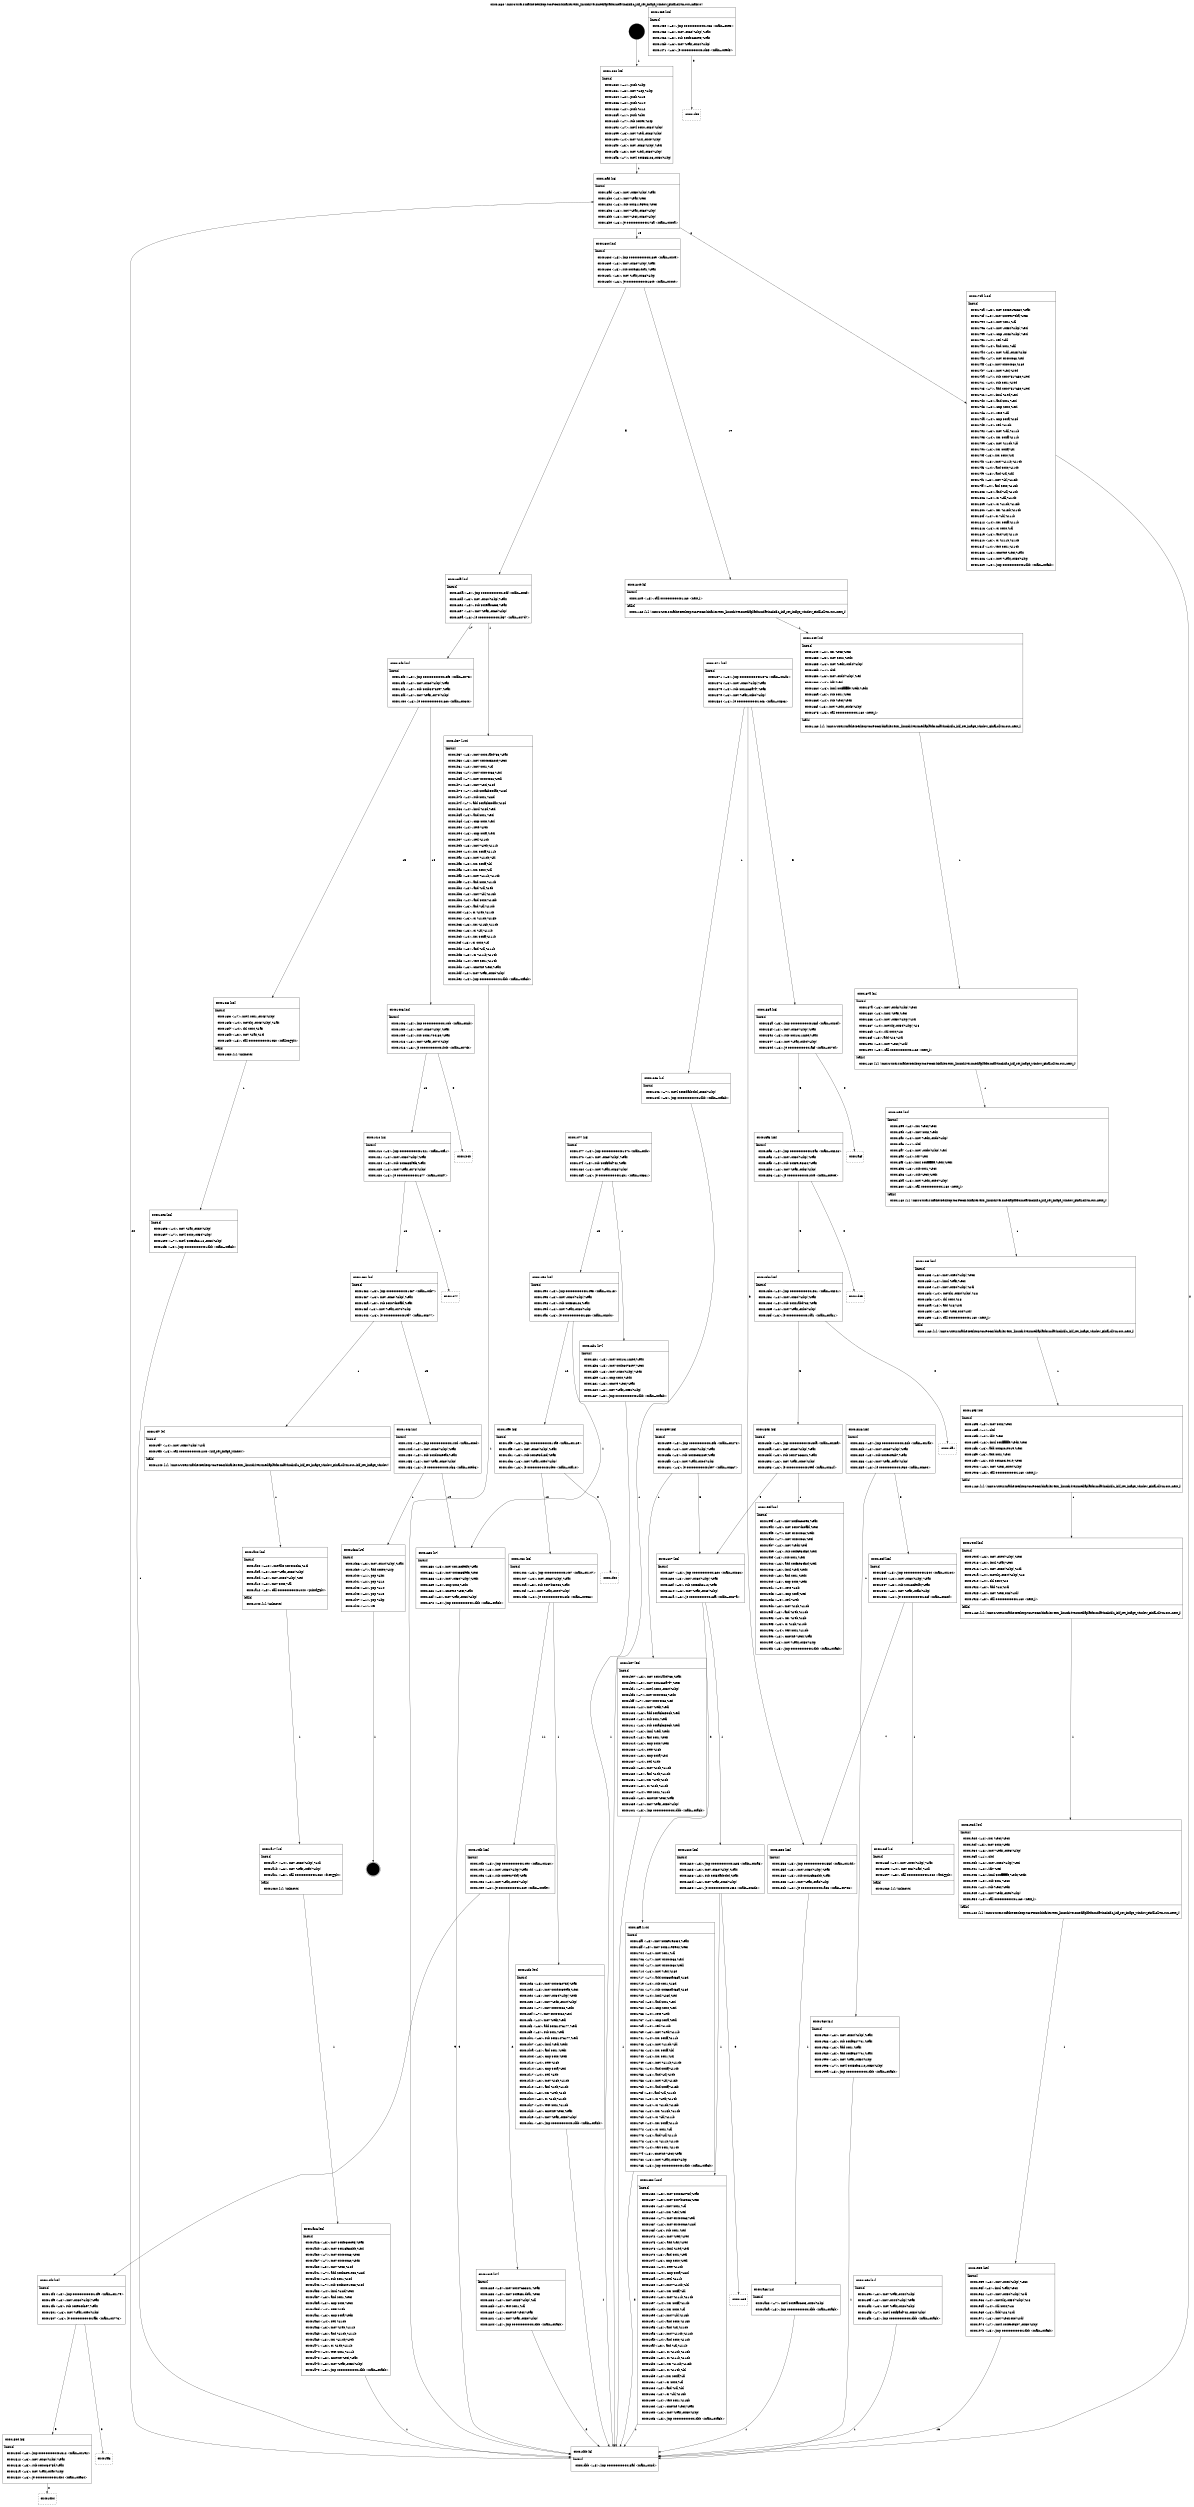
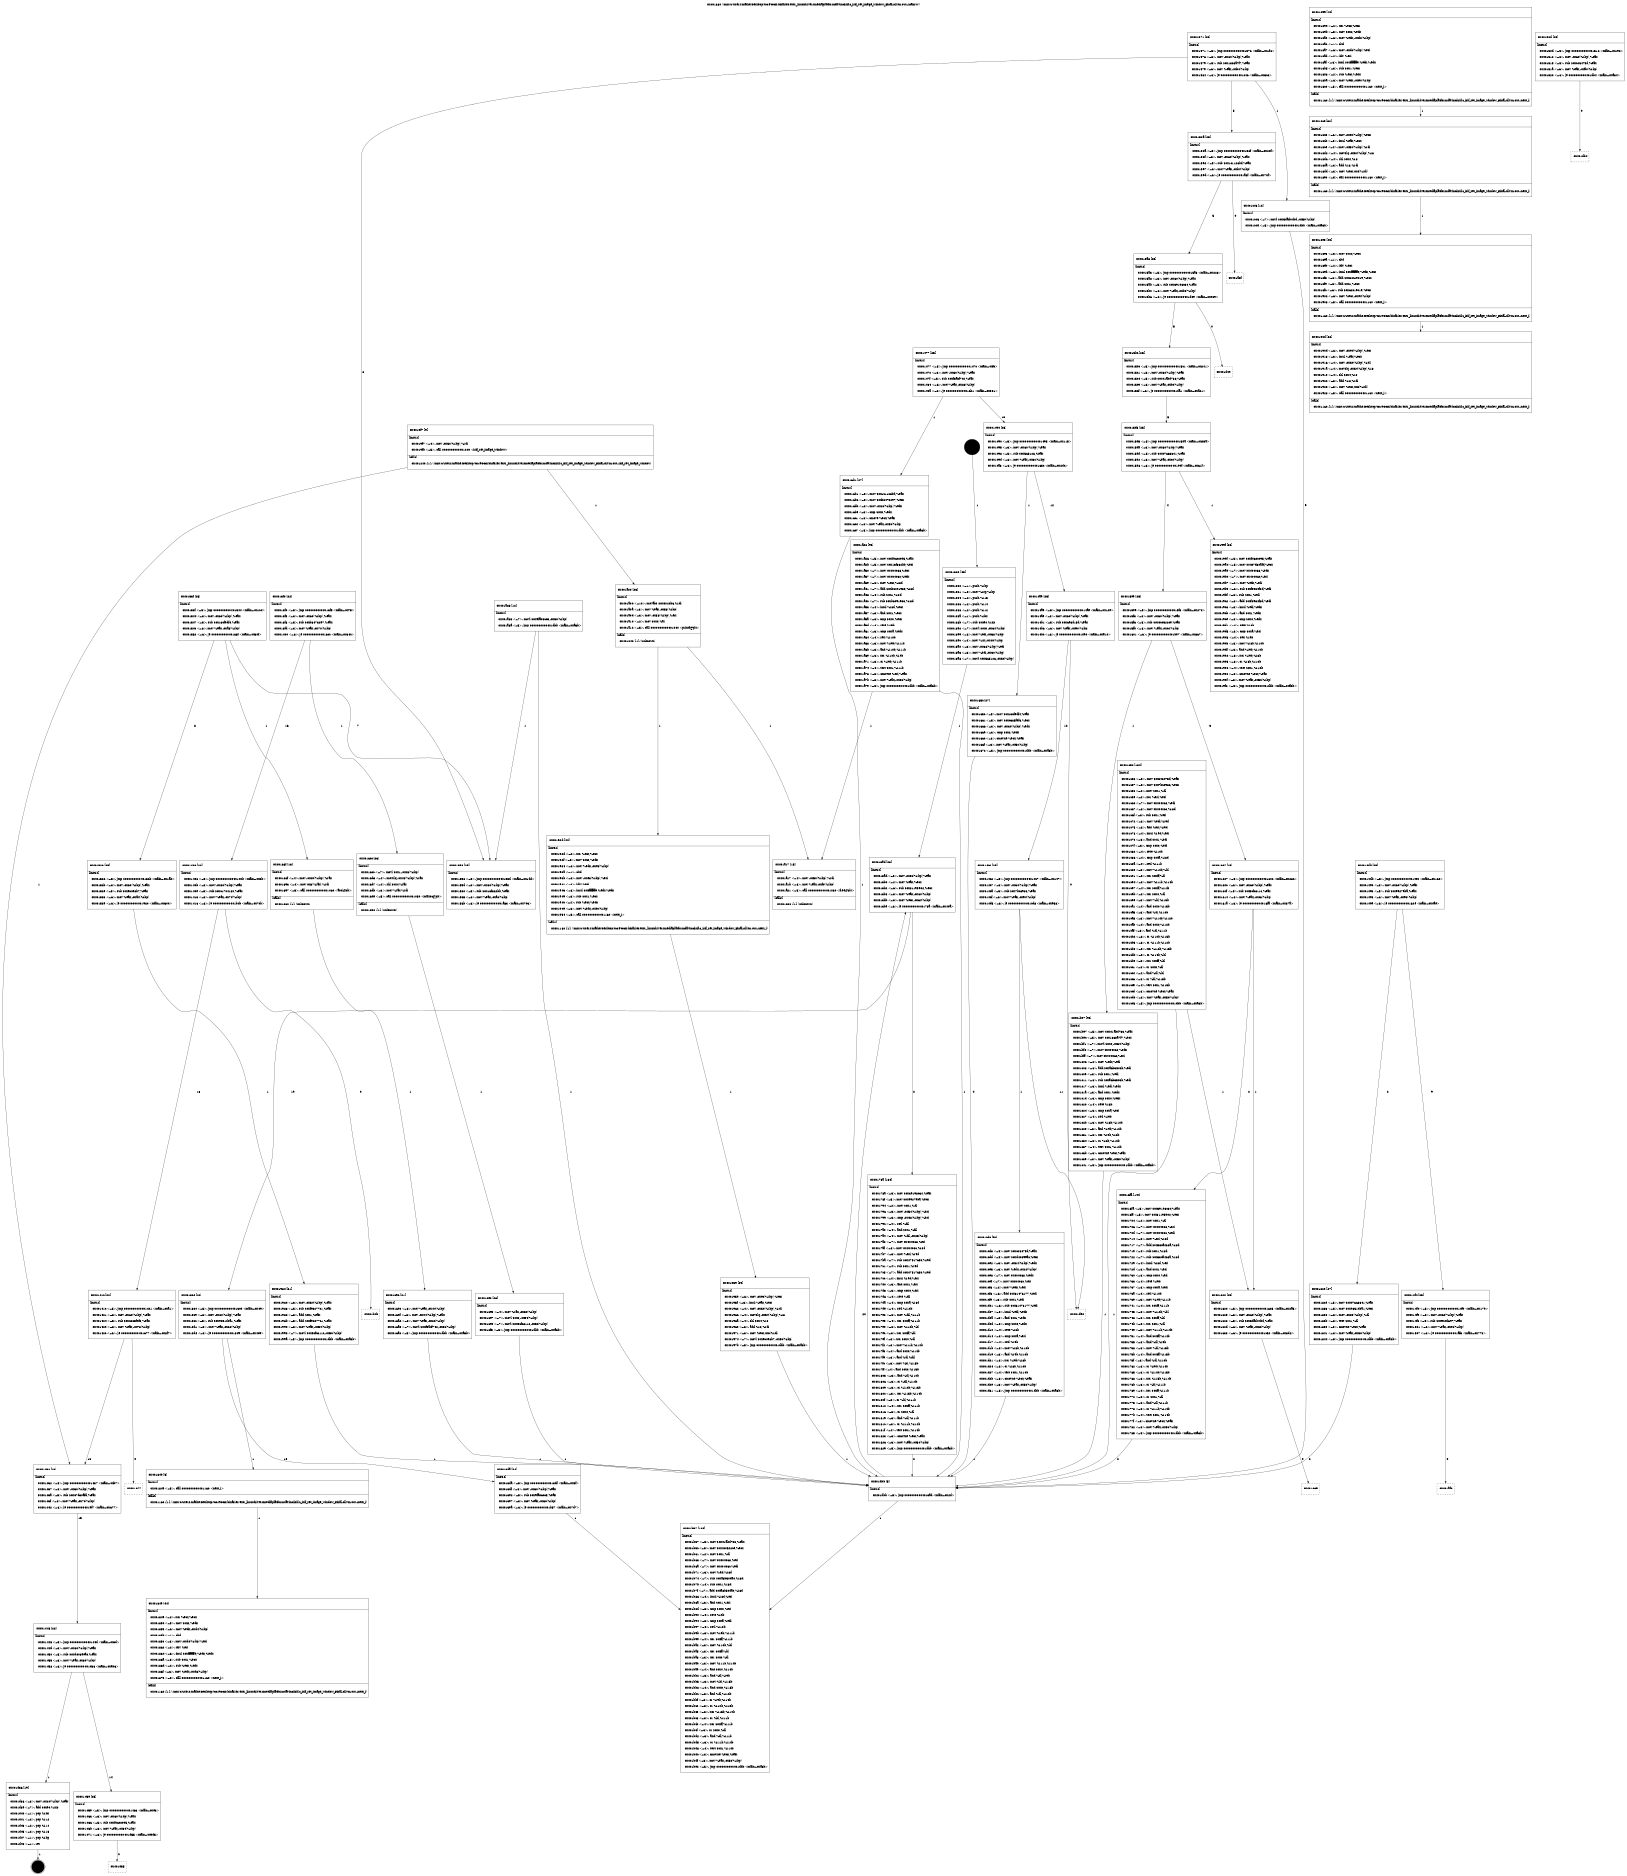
(626, 431) -> (285, 1459)
(730, 431) -> (253, 1459)
(460, 640) -> none
(404, 860) -> (341, 726)
(966, 1029) -> none
none -> (395, 1084)
(330, 1373) -> (17, 861)
(948, 1449) -> none
(639, 1497) -> (1305, 506)
(448, 1510) -> (97, 1731)
(901, 1513) -> (177, 749)
(745, 1514) -> (1164, 530)
(1071, 1718) -> (658, 740)
(532, 1723) -> (1039, 1114)
(411, 1739) -> (834, 1555)
(718, 2033) -> (1216, 1149)
(321, 2058) -> (847, 775)
(798, 2088) -> (516, 745)
(64, 2378) -> none
(938, 2429) -> (846, 1459)
